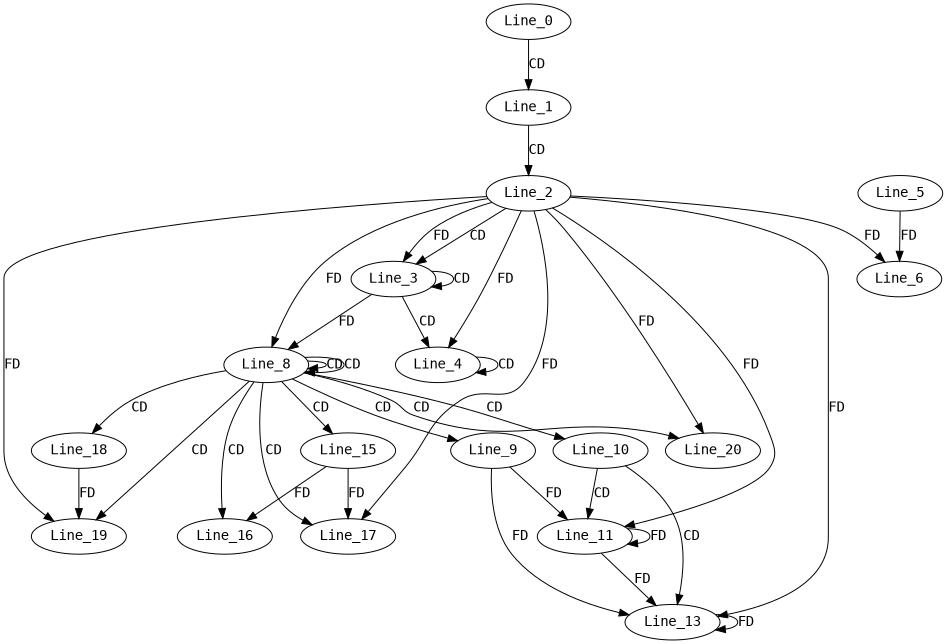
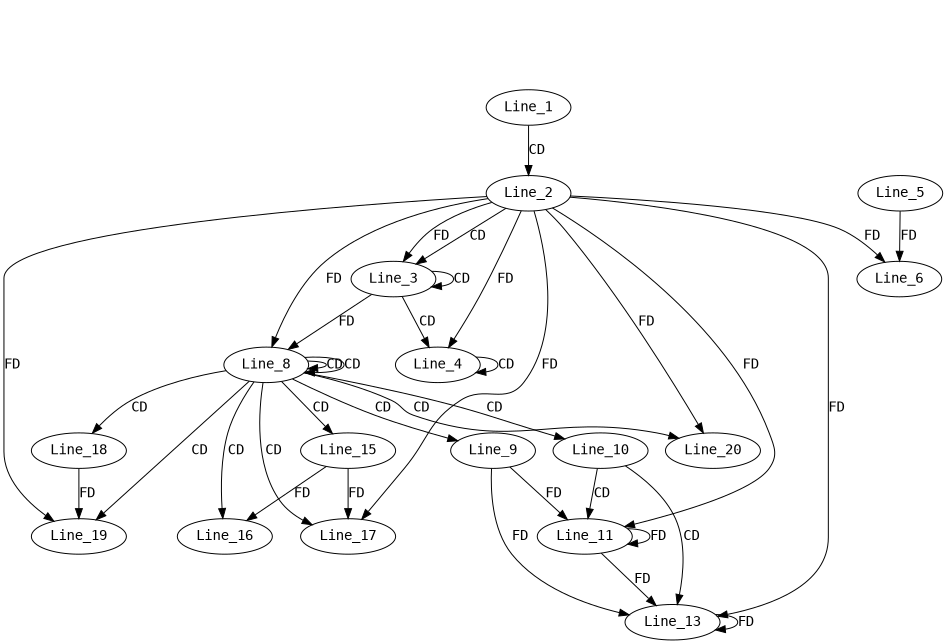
(529, 22) -> none
